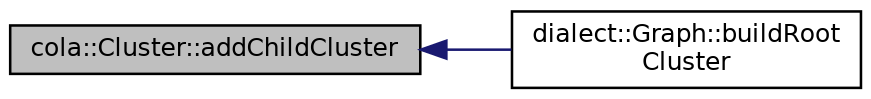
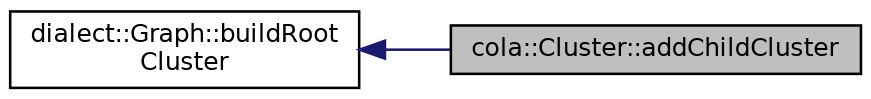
(479, 50) -> (418, 50)
